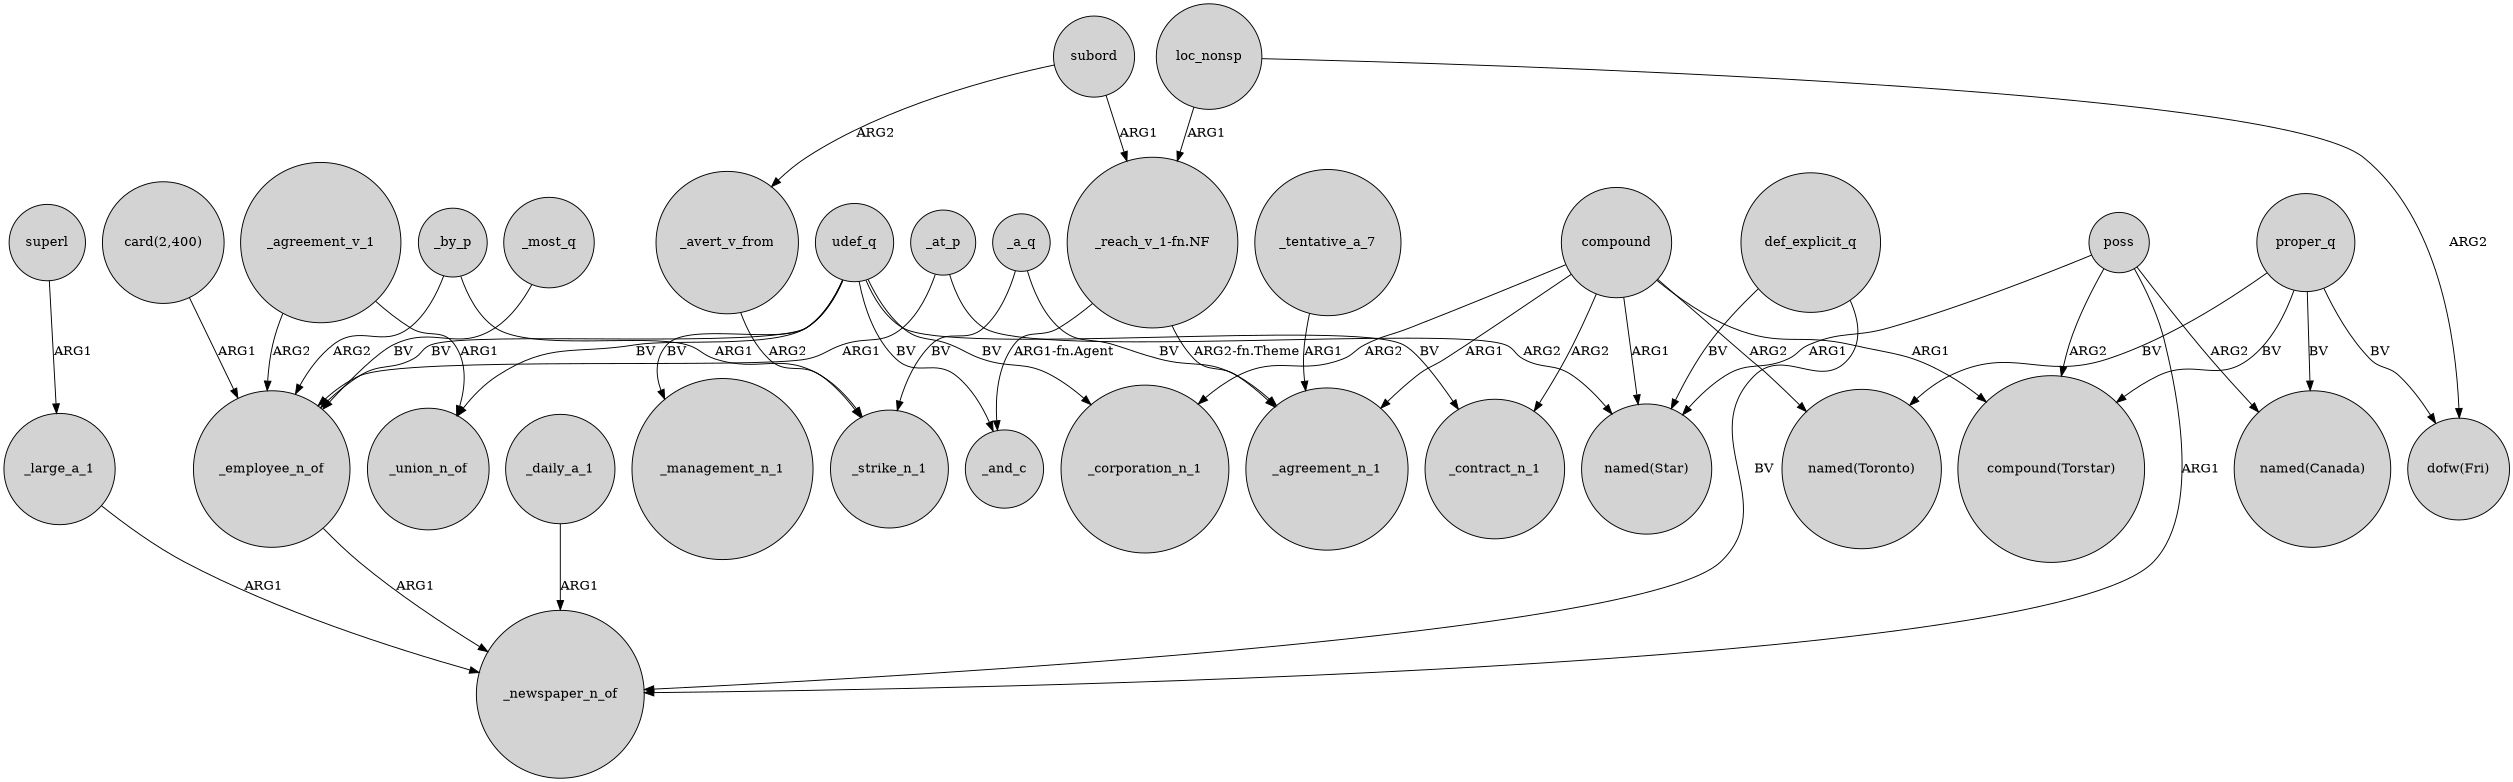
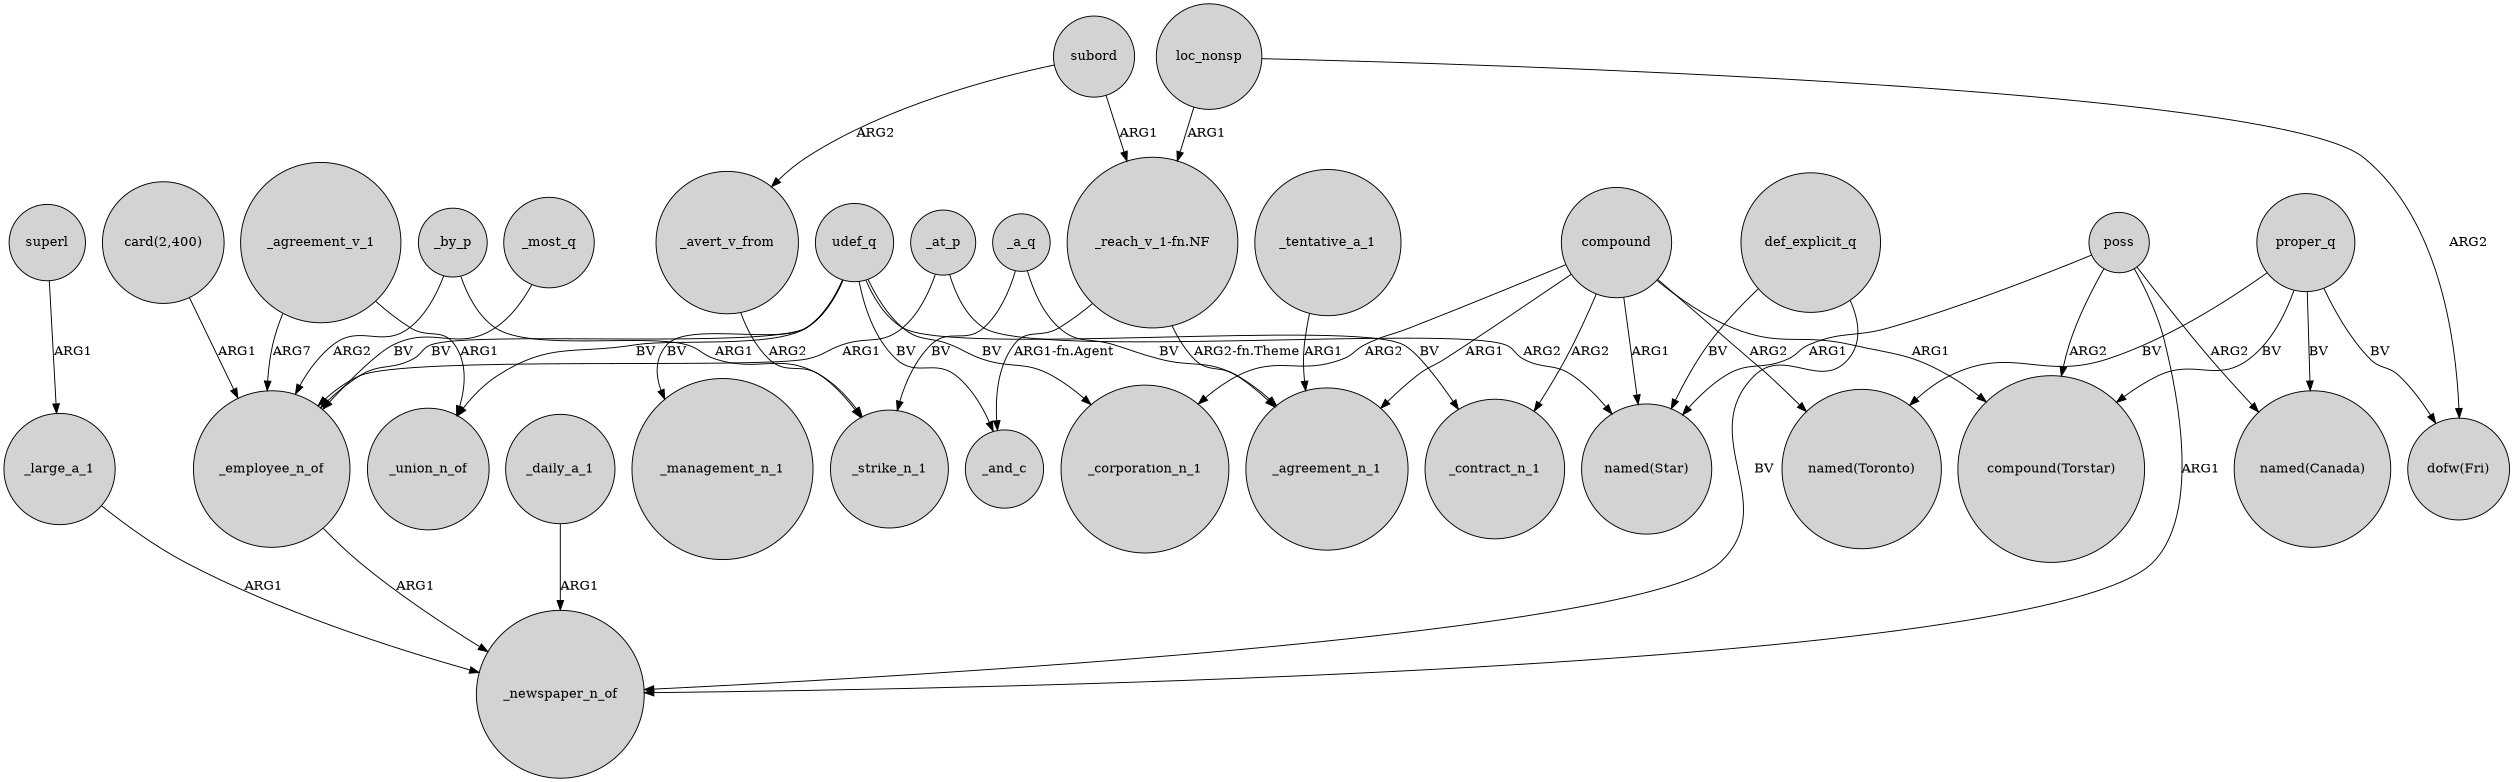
(1328, 243) -> (1328, 243)
(292, 352) -> (292, 352)
